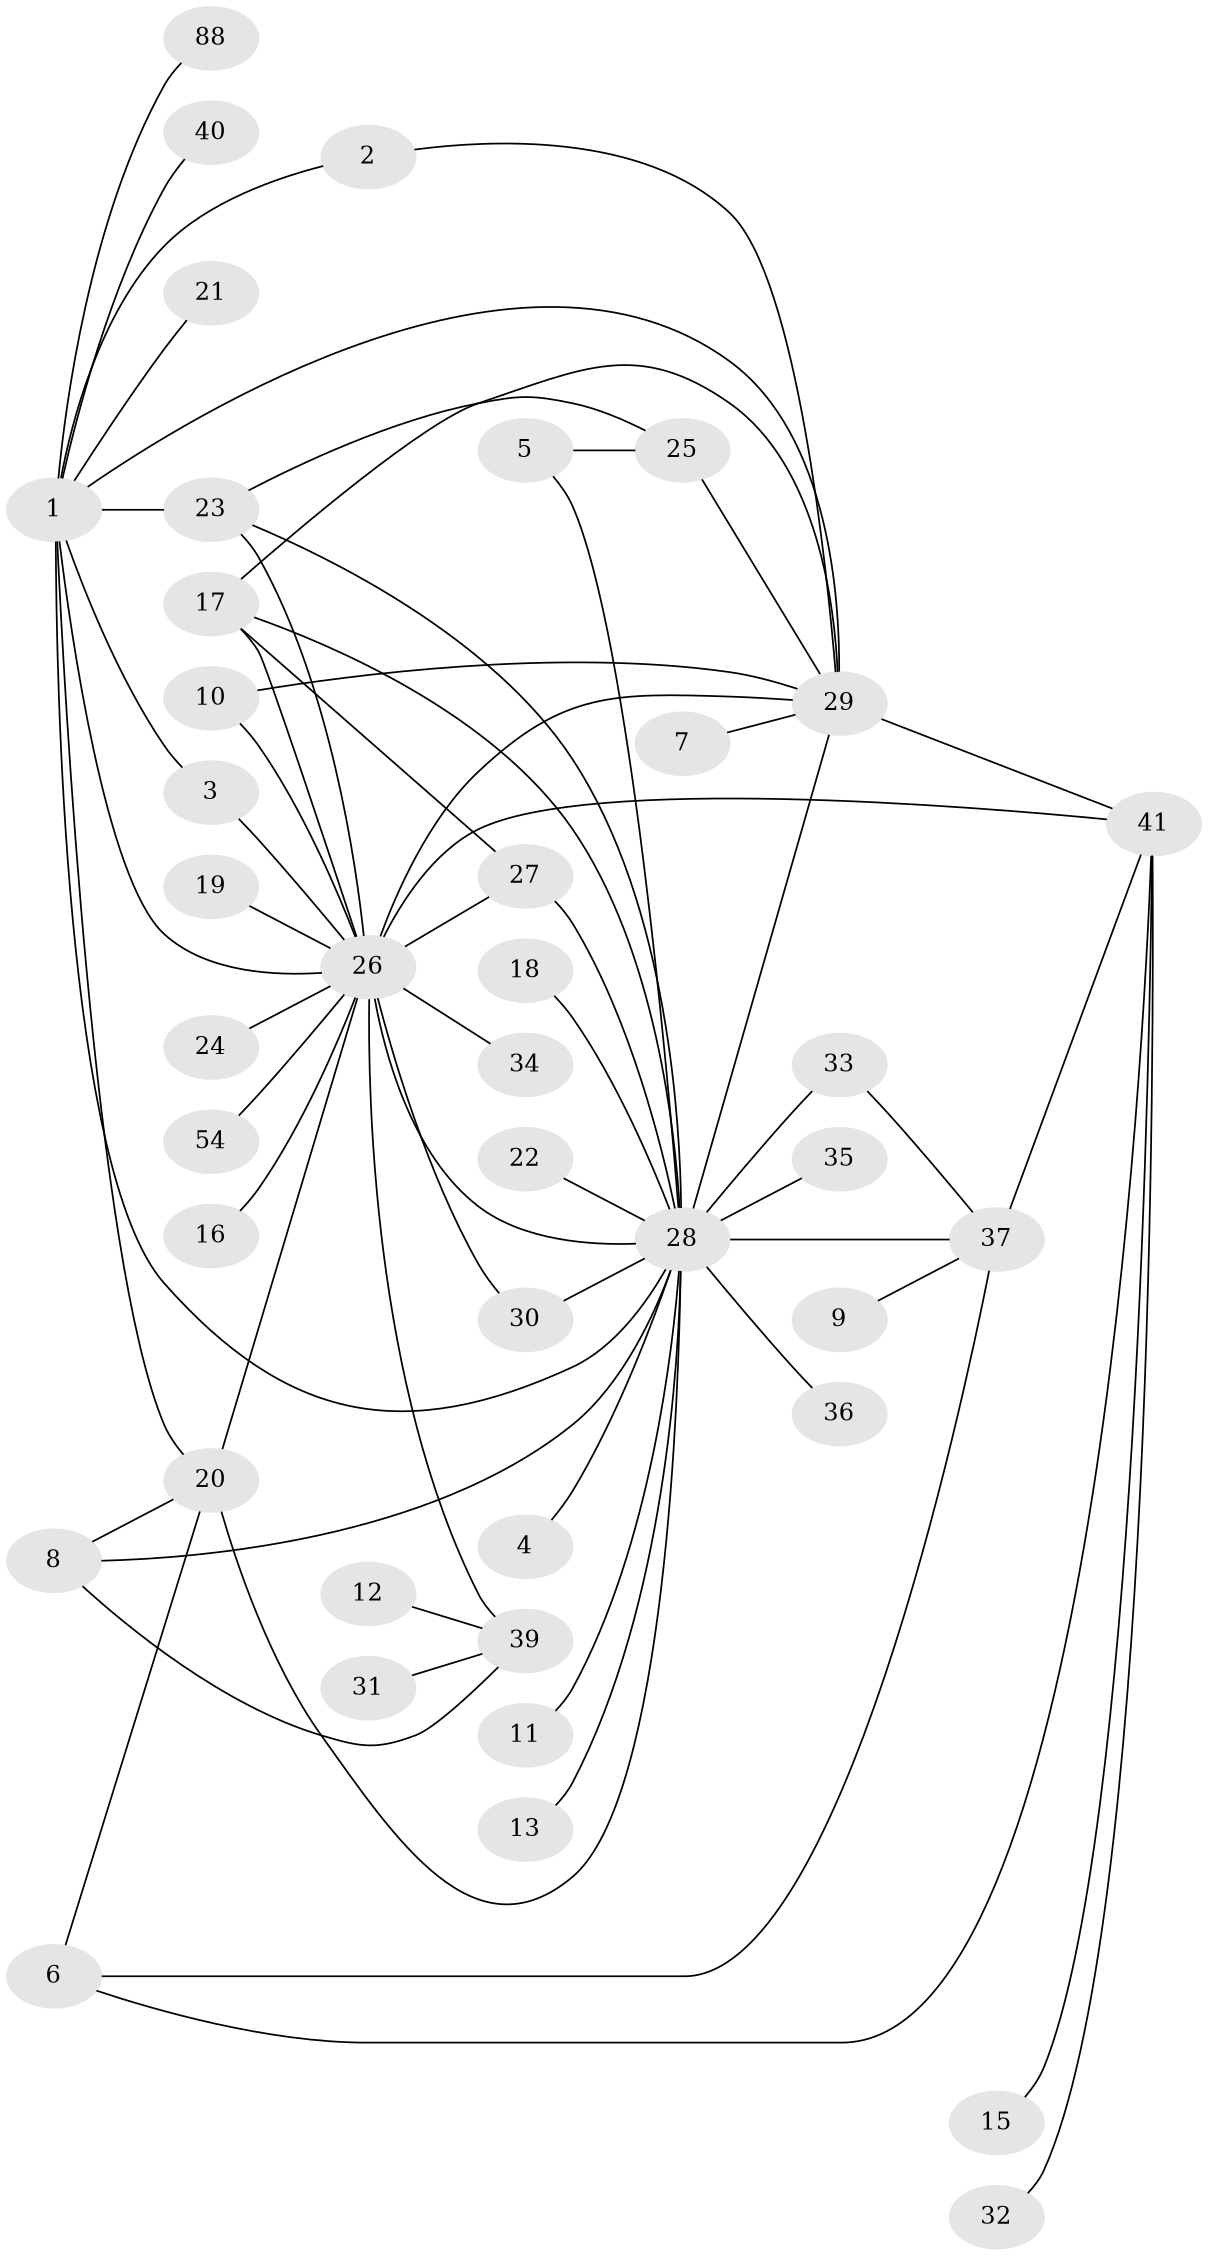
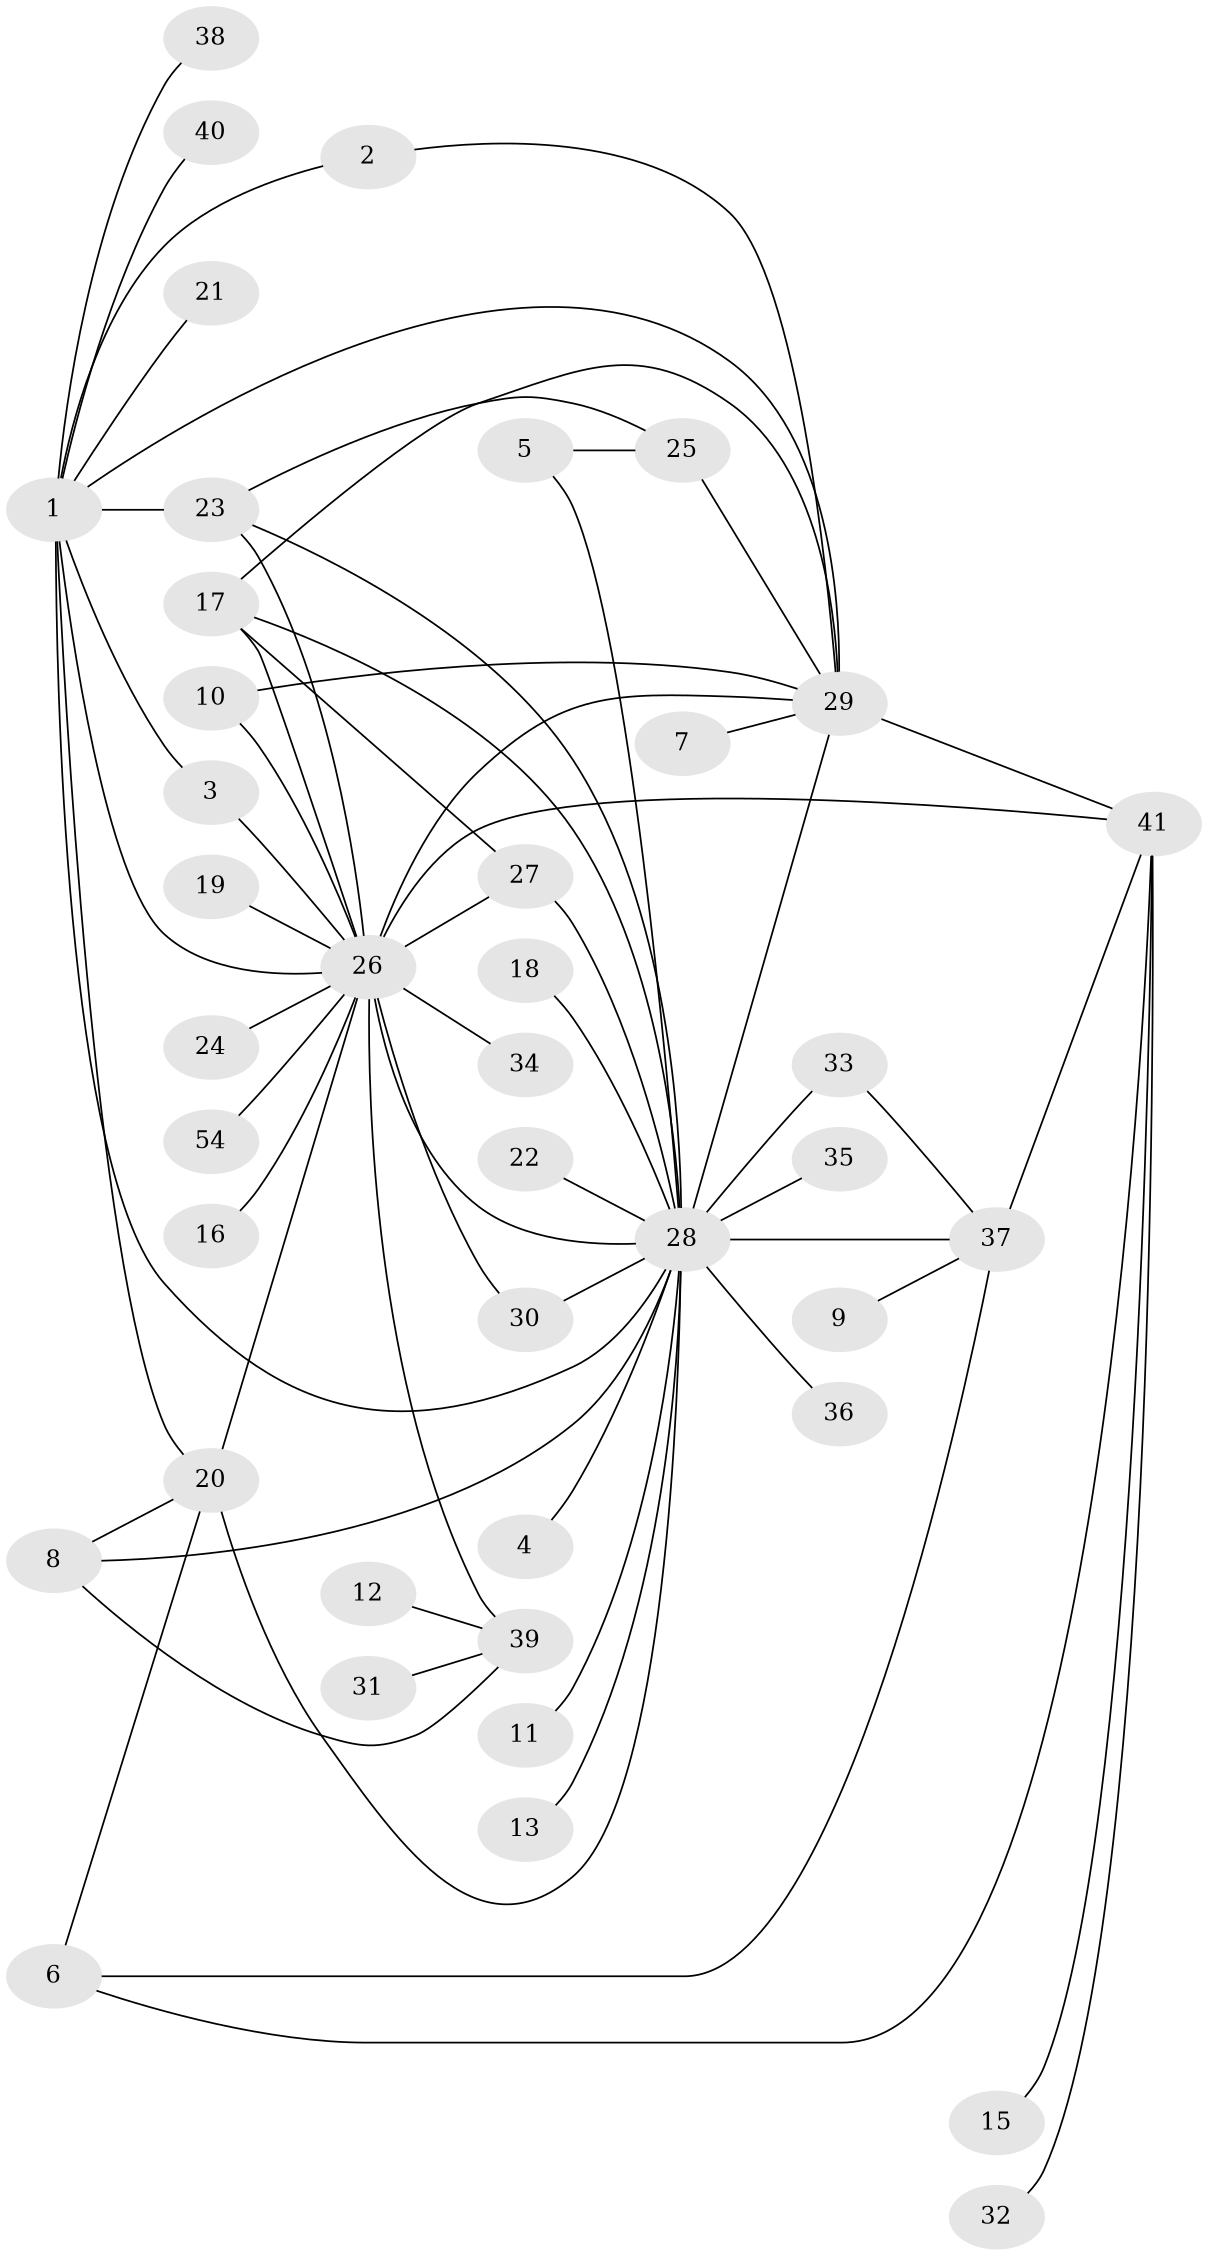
(211, 38) -> (211, 38)
